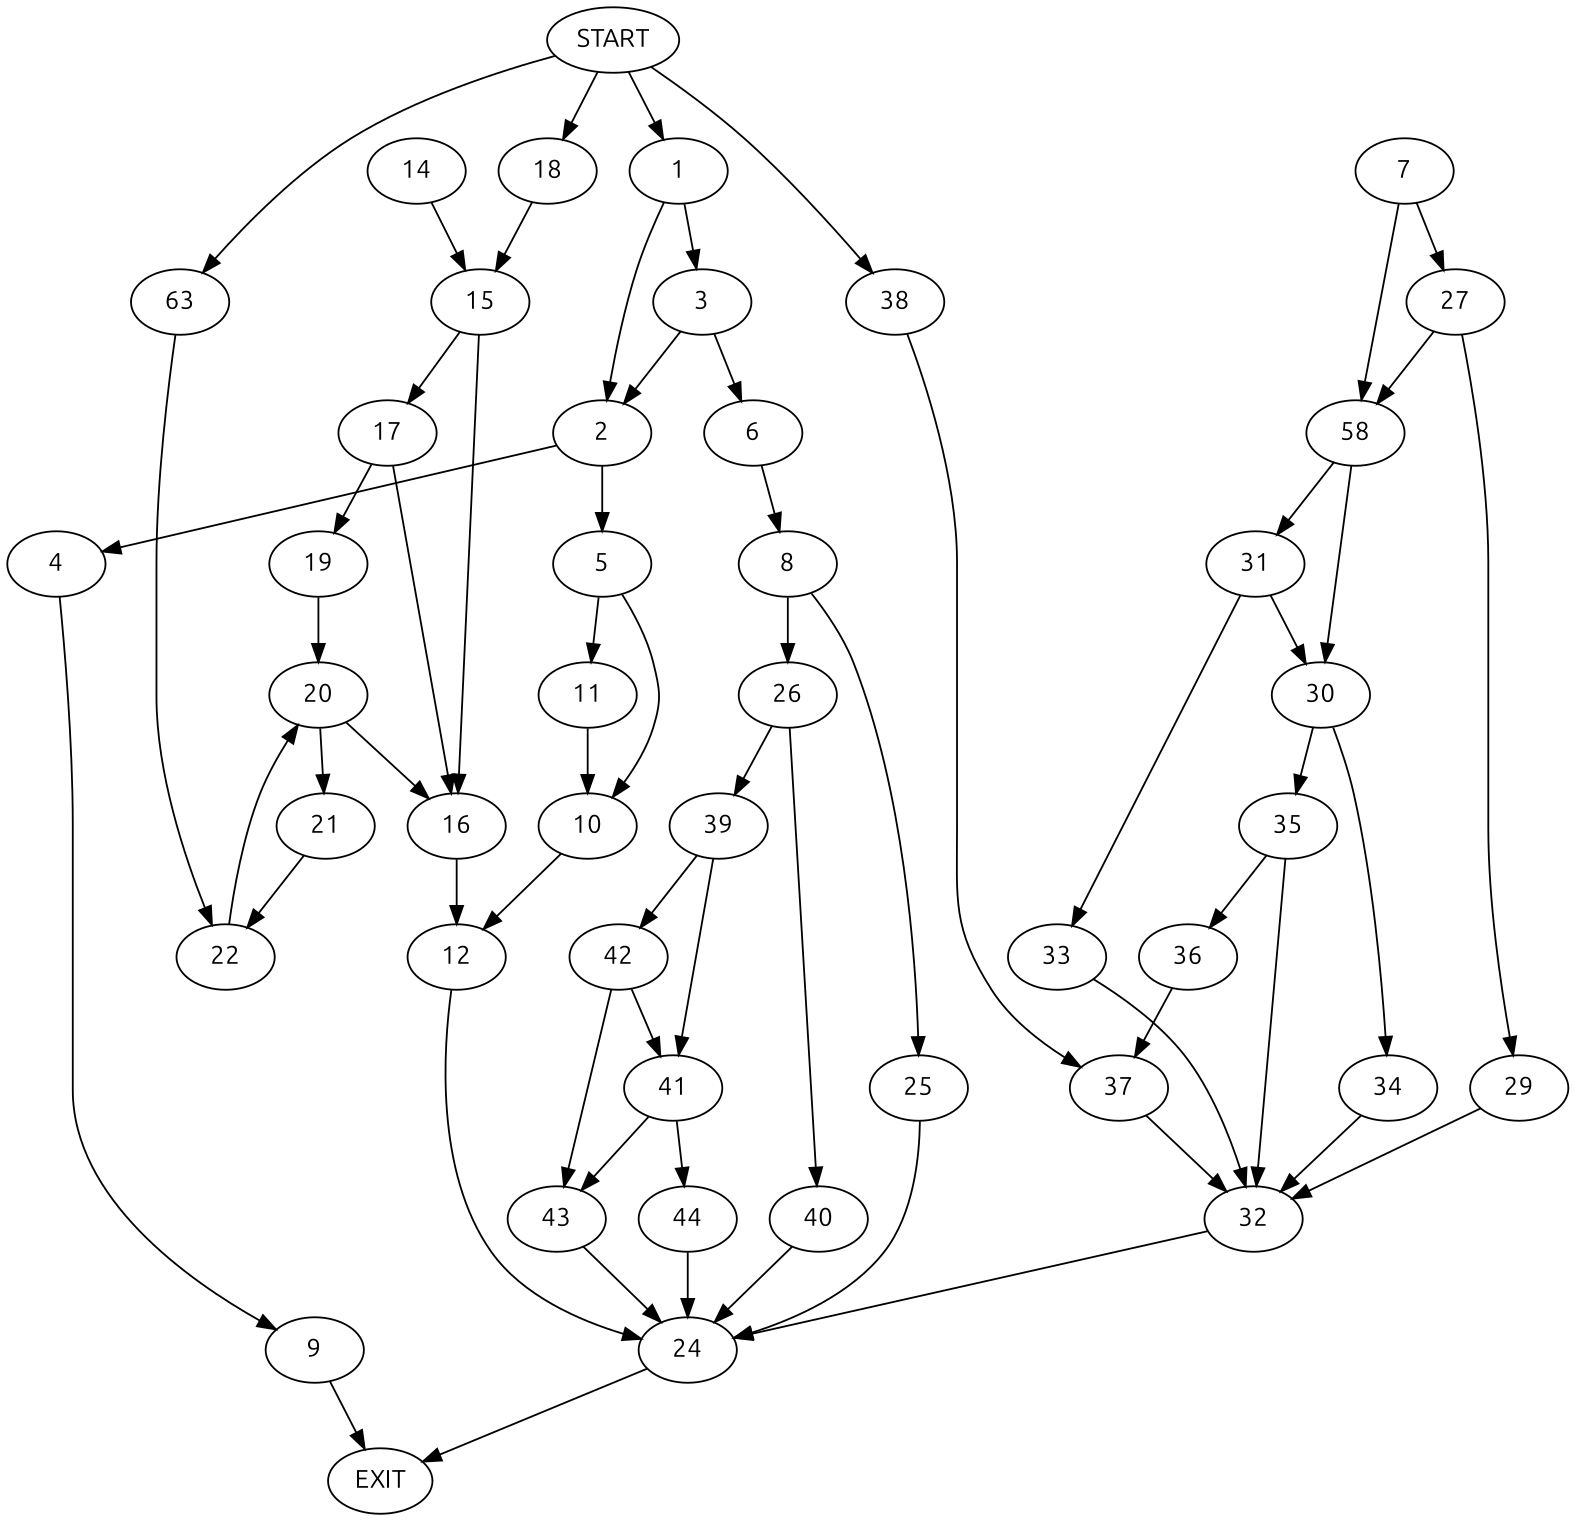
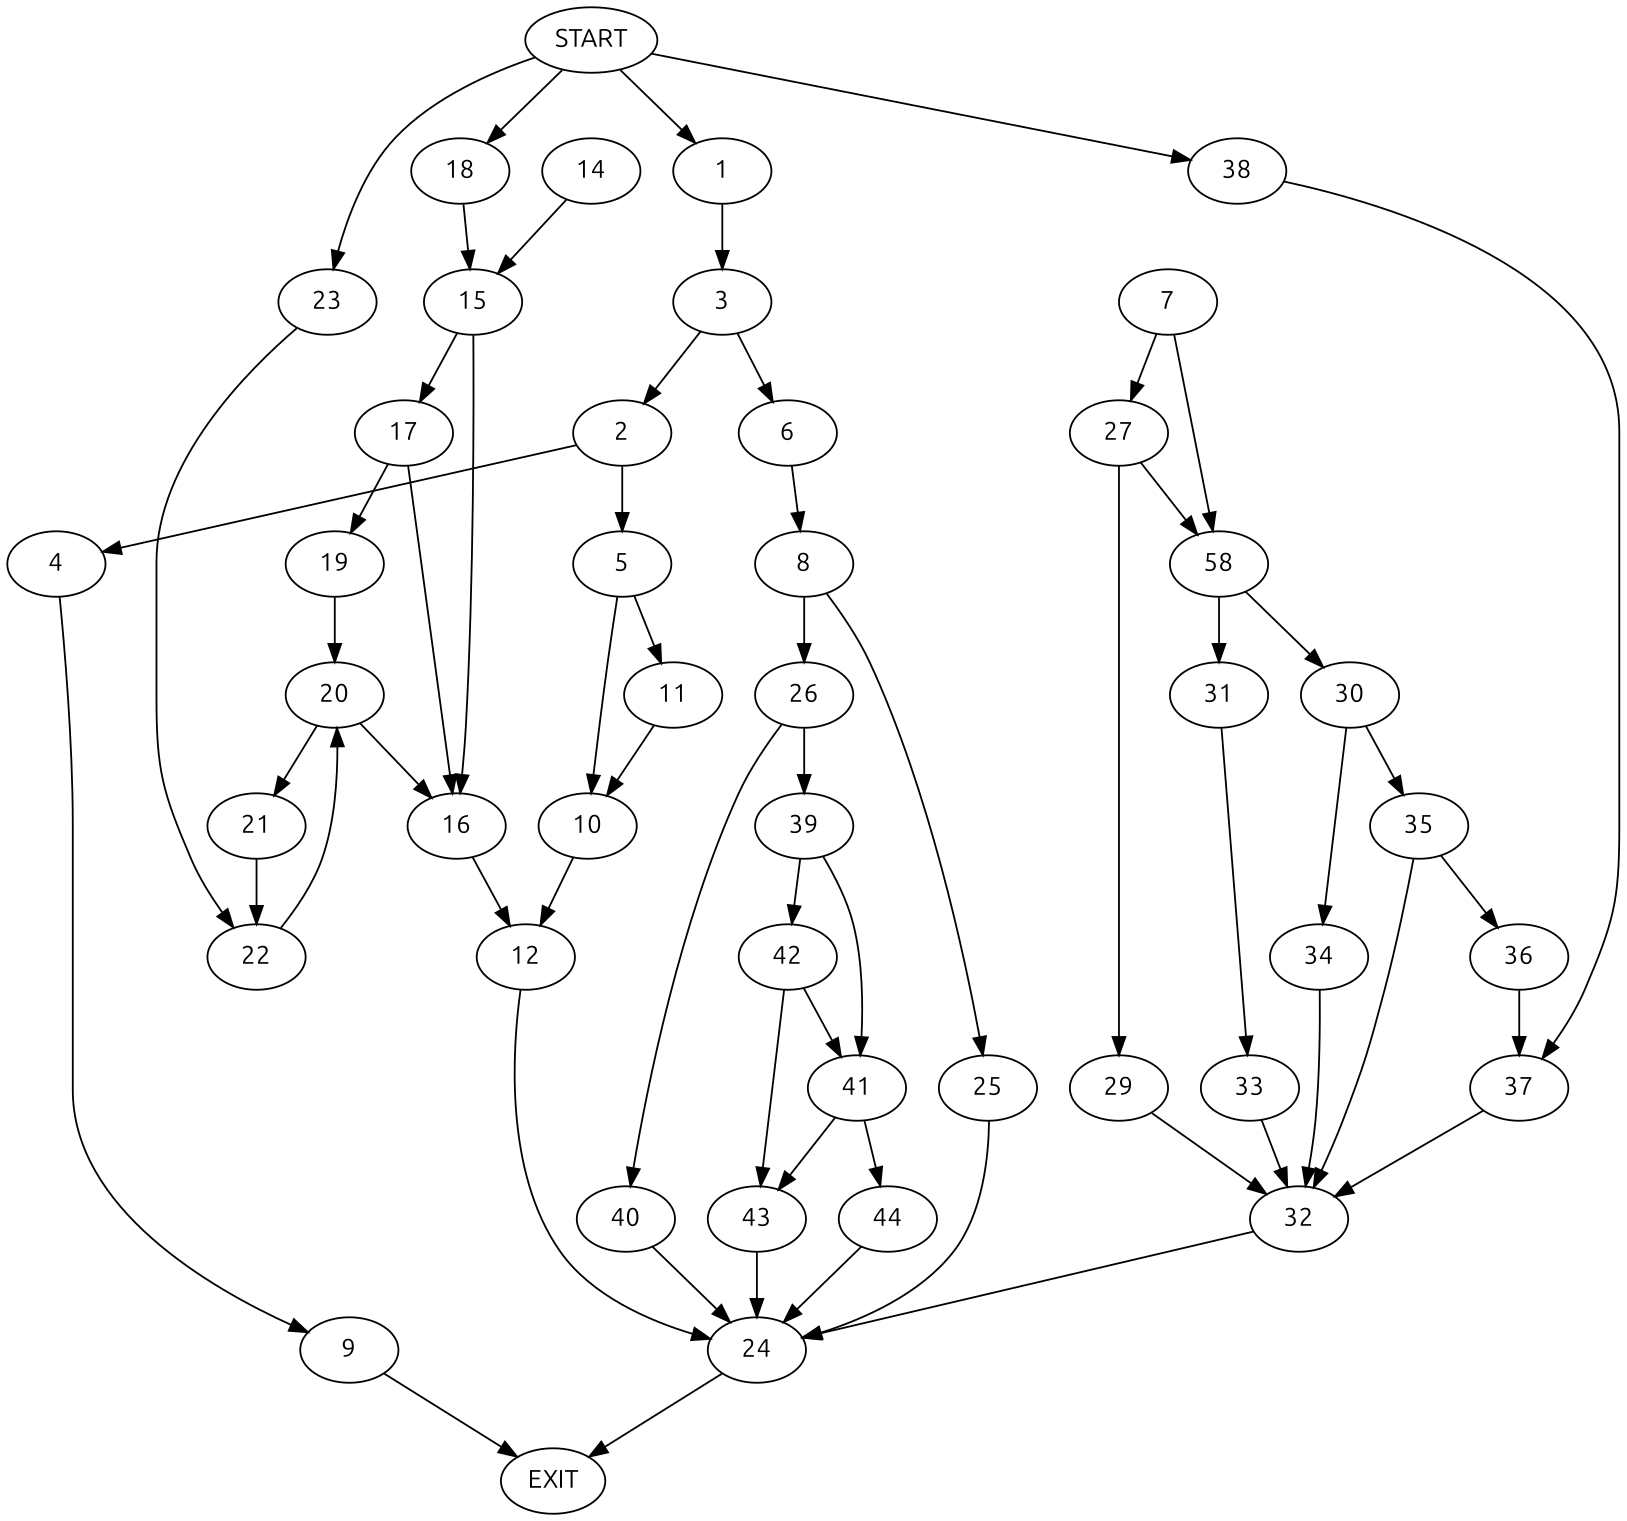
(631, 290) -> none
(180, 302) -> (328, 302)
(1284, 621) -> none
